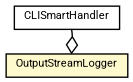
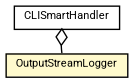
(72, 33) -> (61, 49)
